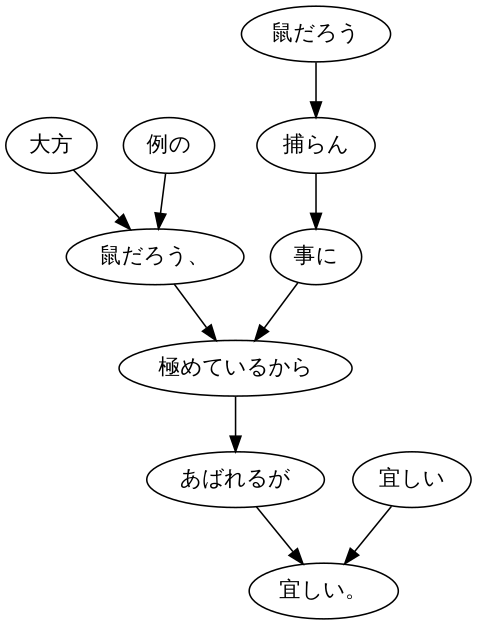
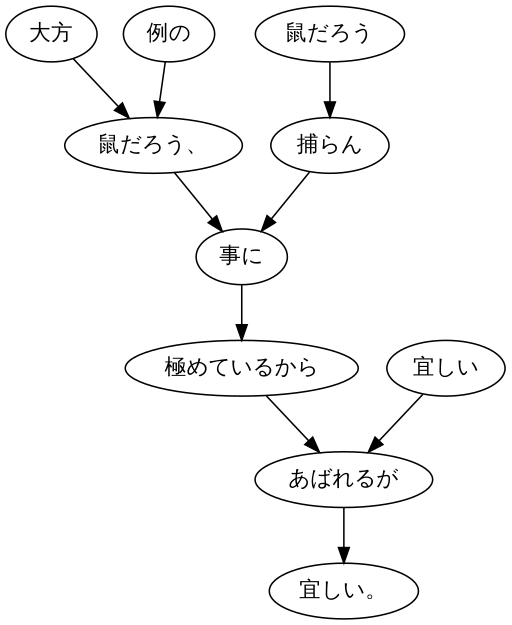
(190, 306) -> (193, 196)
(373, 529) -> (401, 418)
